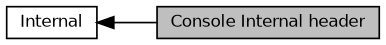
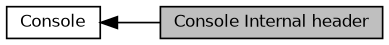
(52, 23) -> (53, 23)
